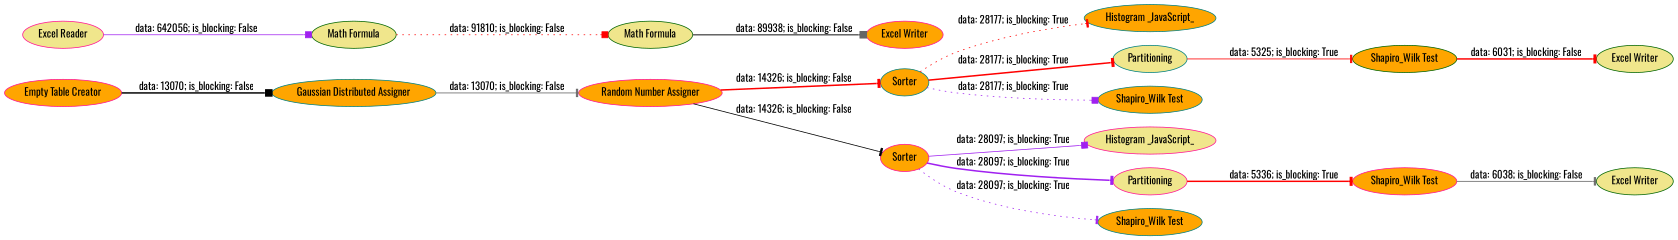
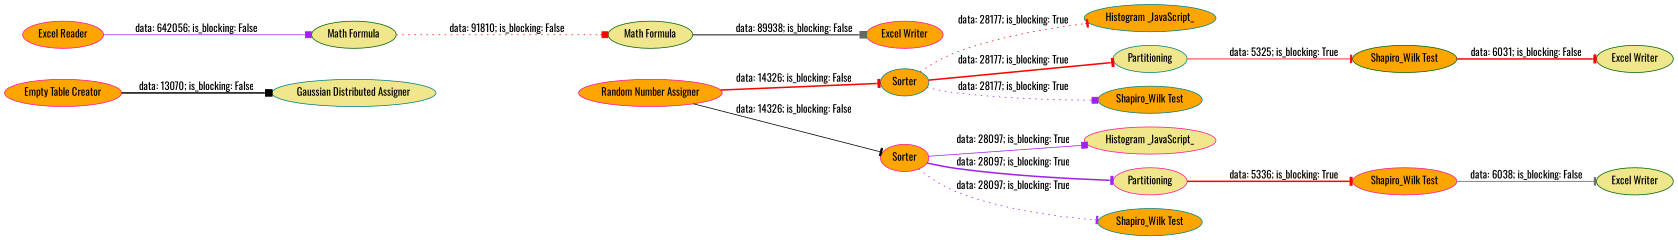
(63, 35) -> (63, 35)
(354, 93) -> (354, 93)
(505, 93) -> none
